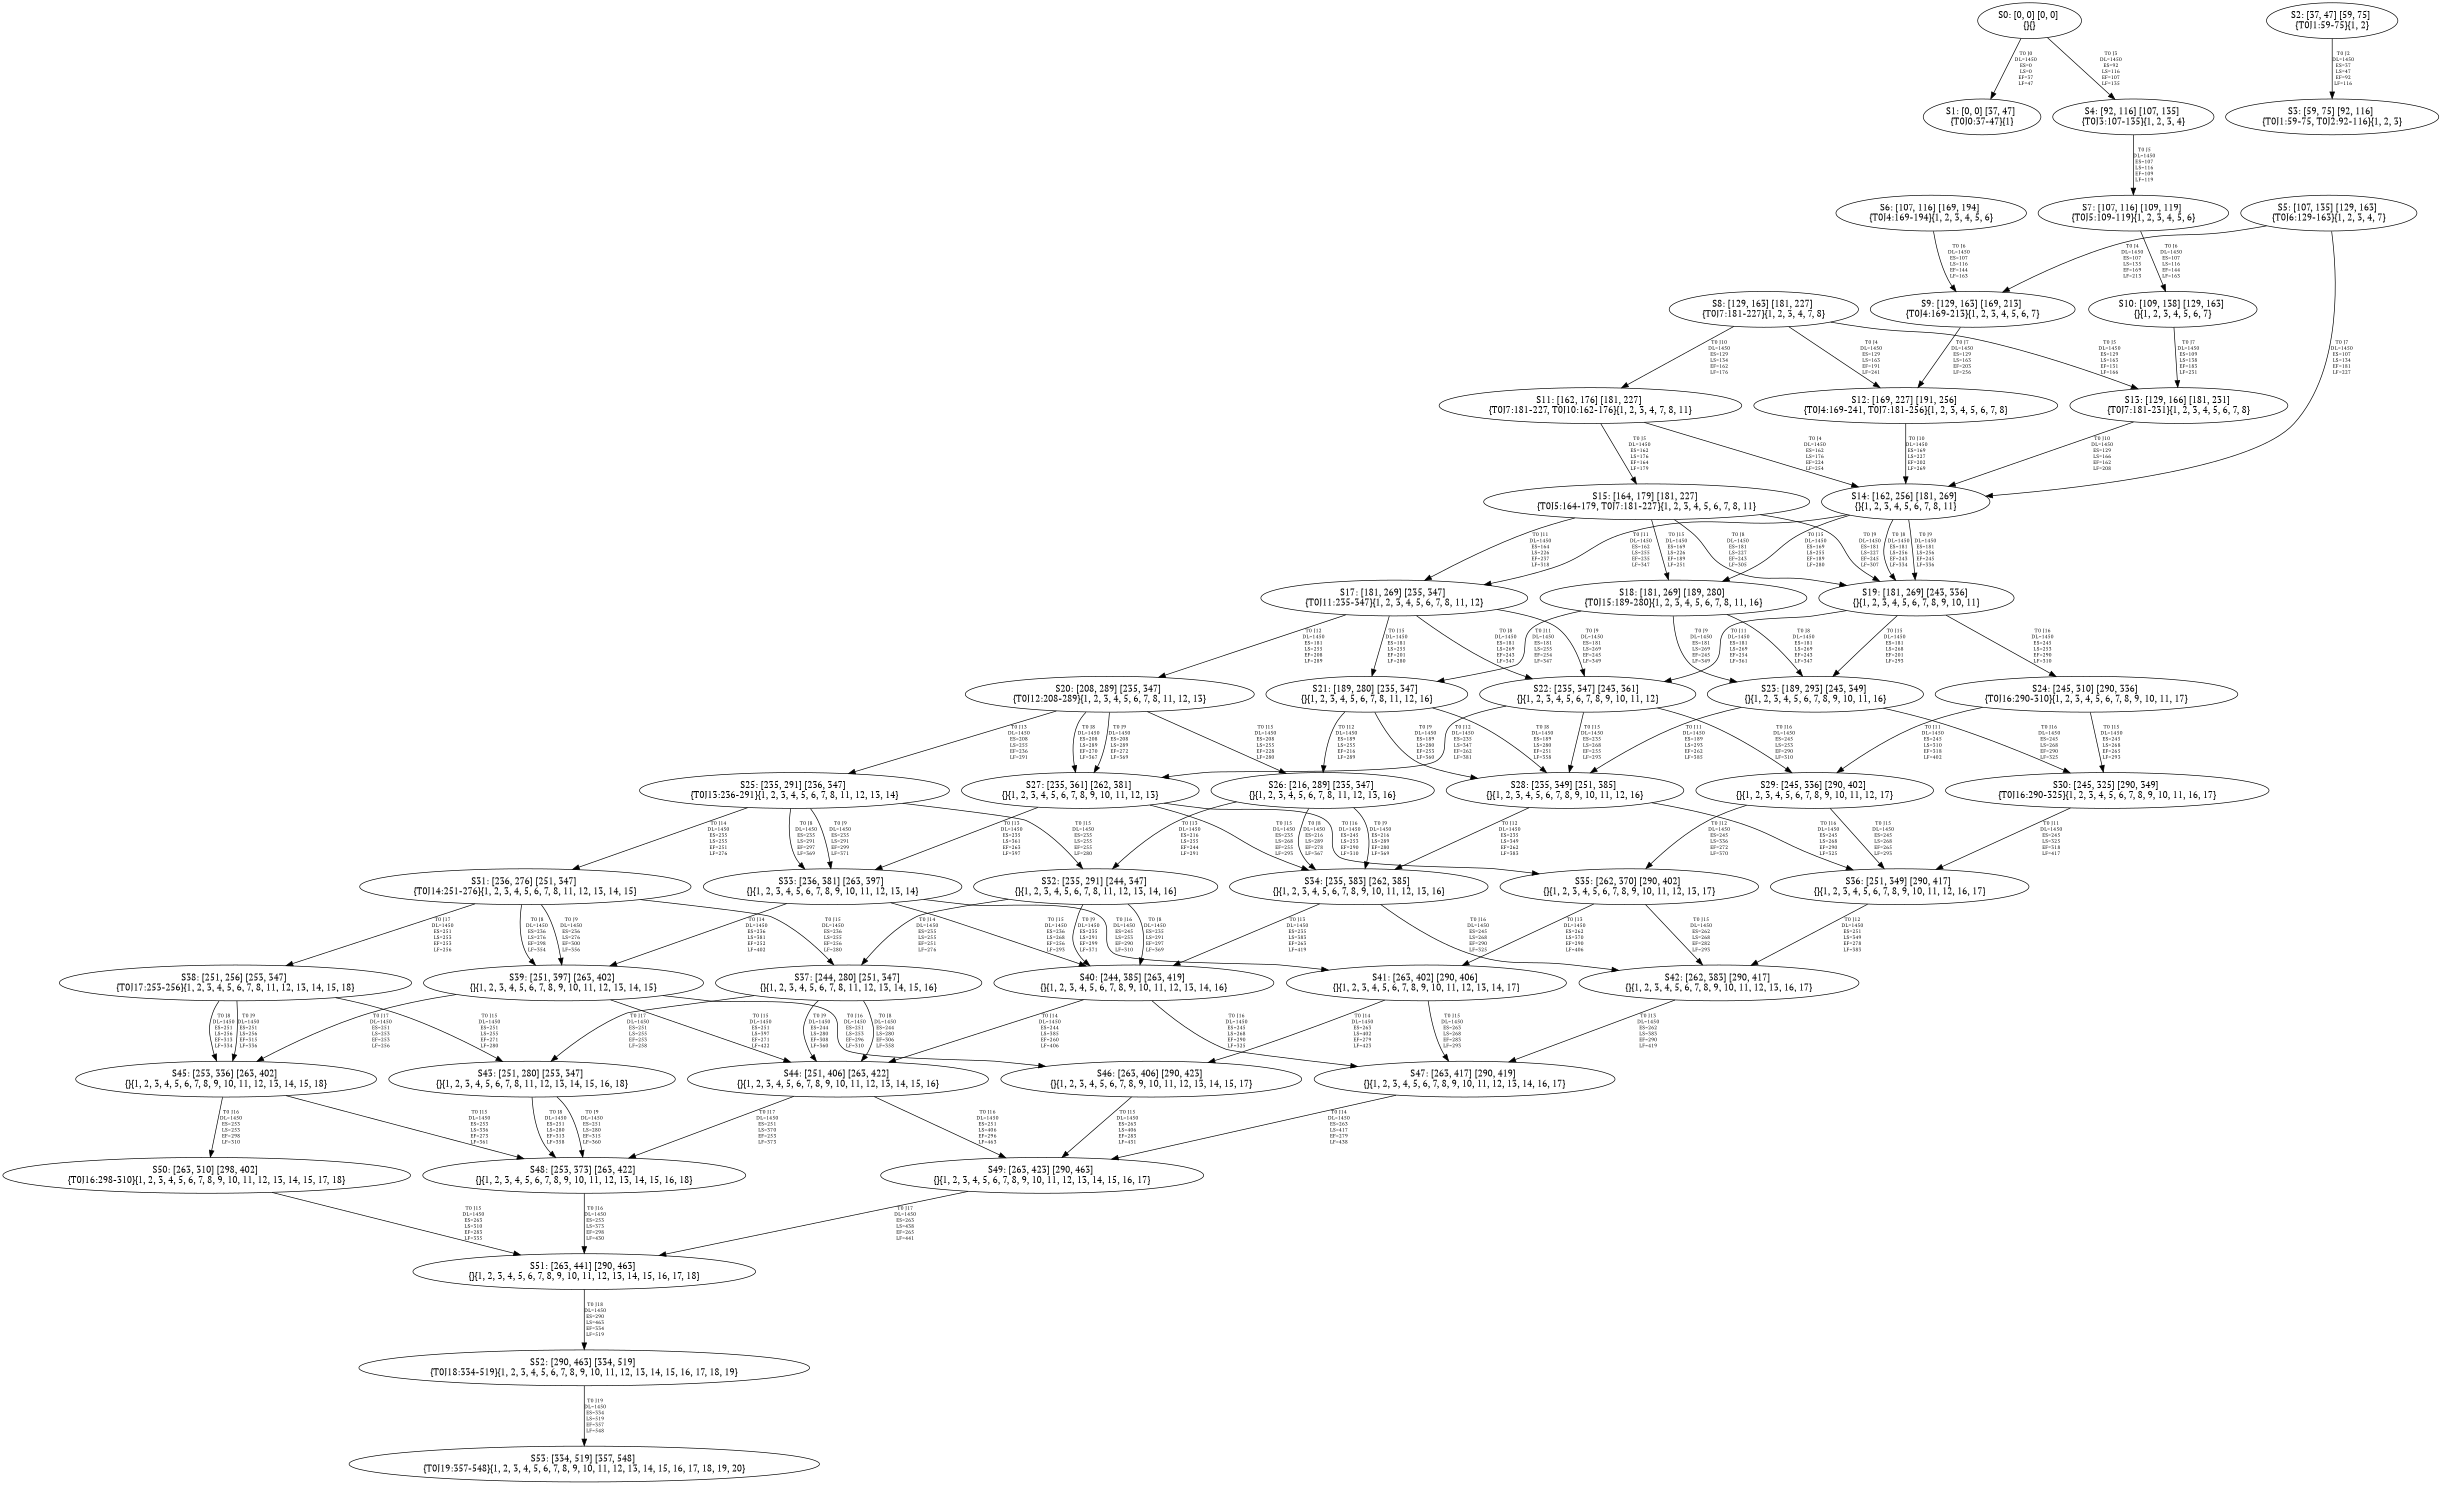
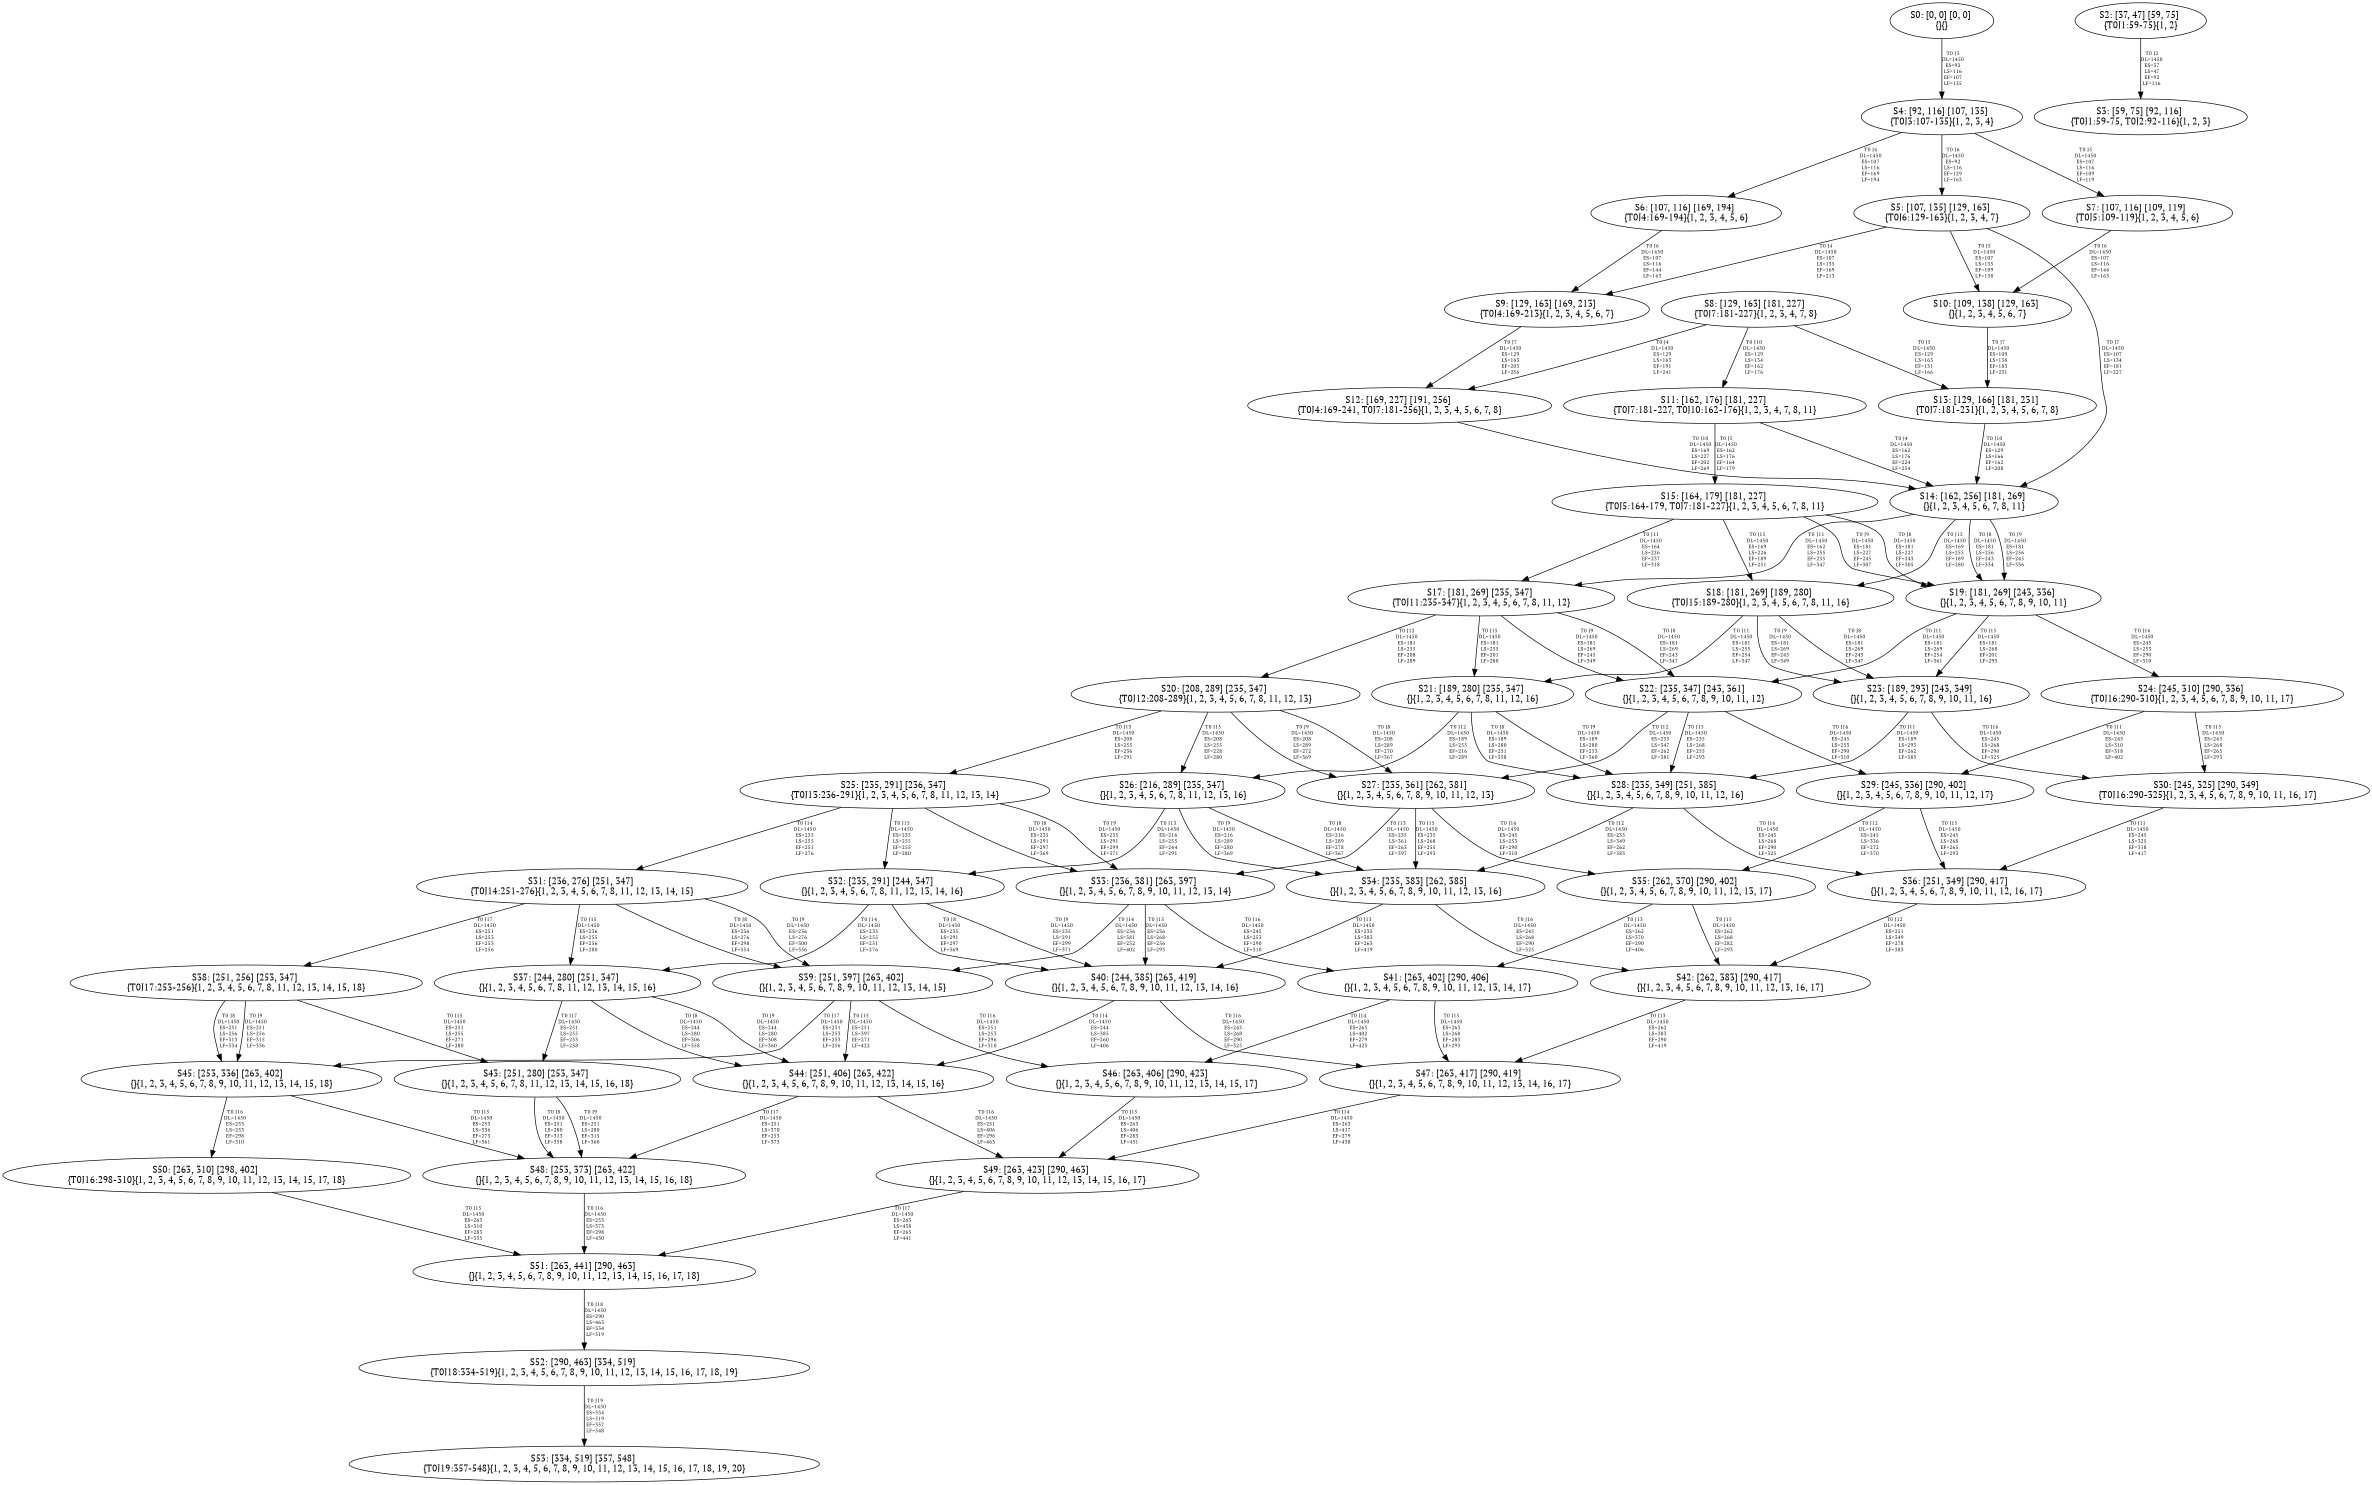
(1982, 117) -> none
none -> (1942, 162)
none -> (1818, 164)
none -> (1963, 258)
